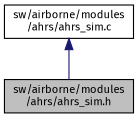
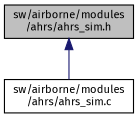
(69, 65) -> (69, 65)
